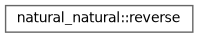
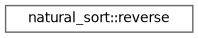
(99, 19) -> (99, 19)
